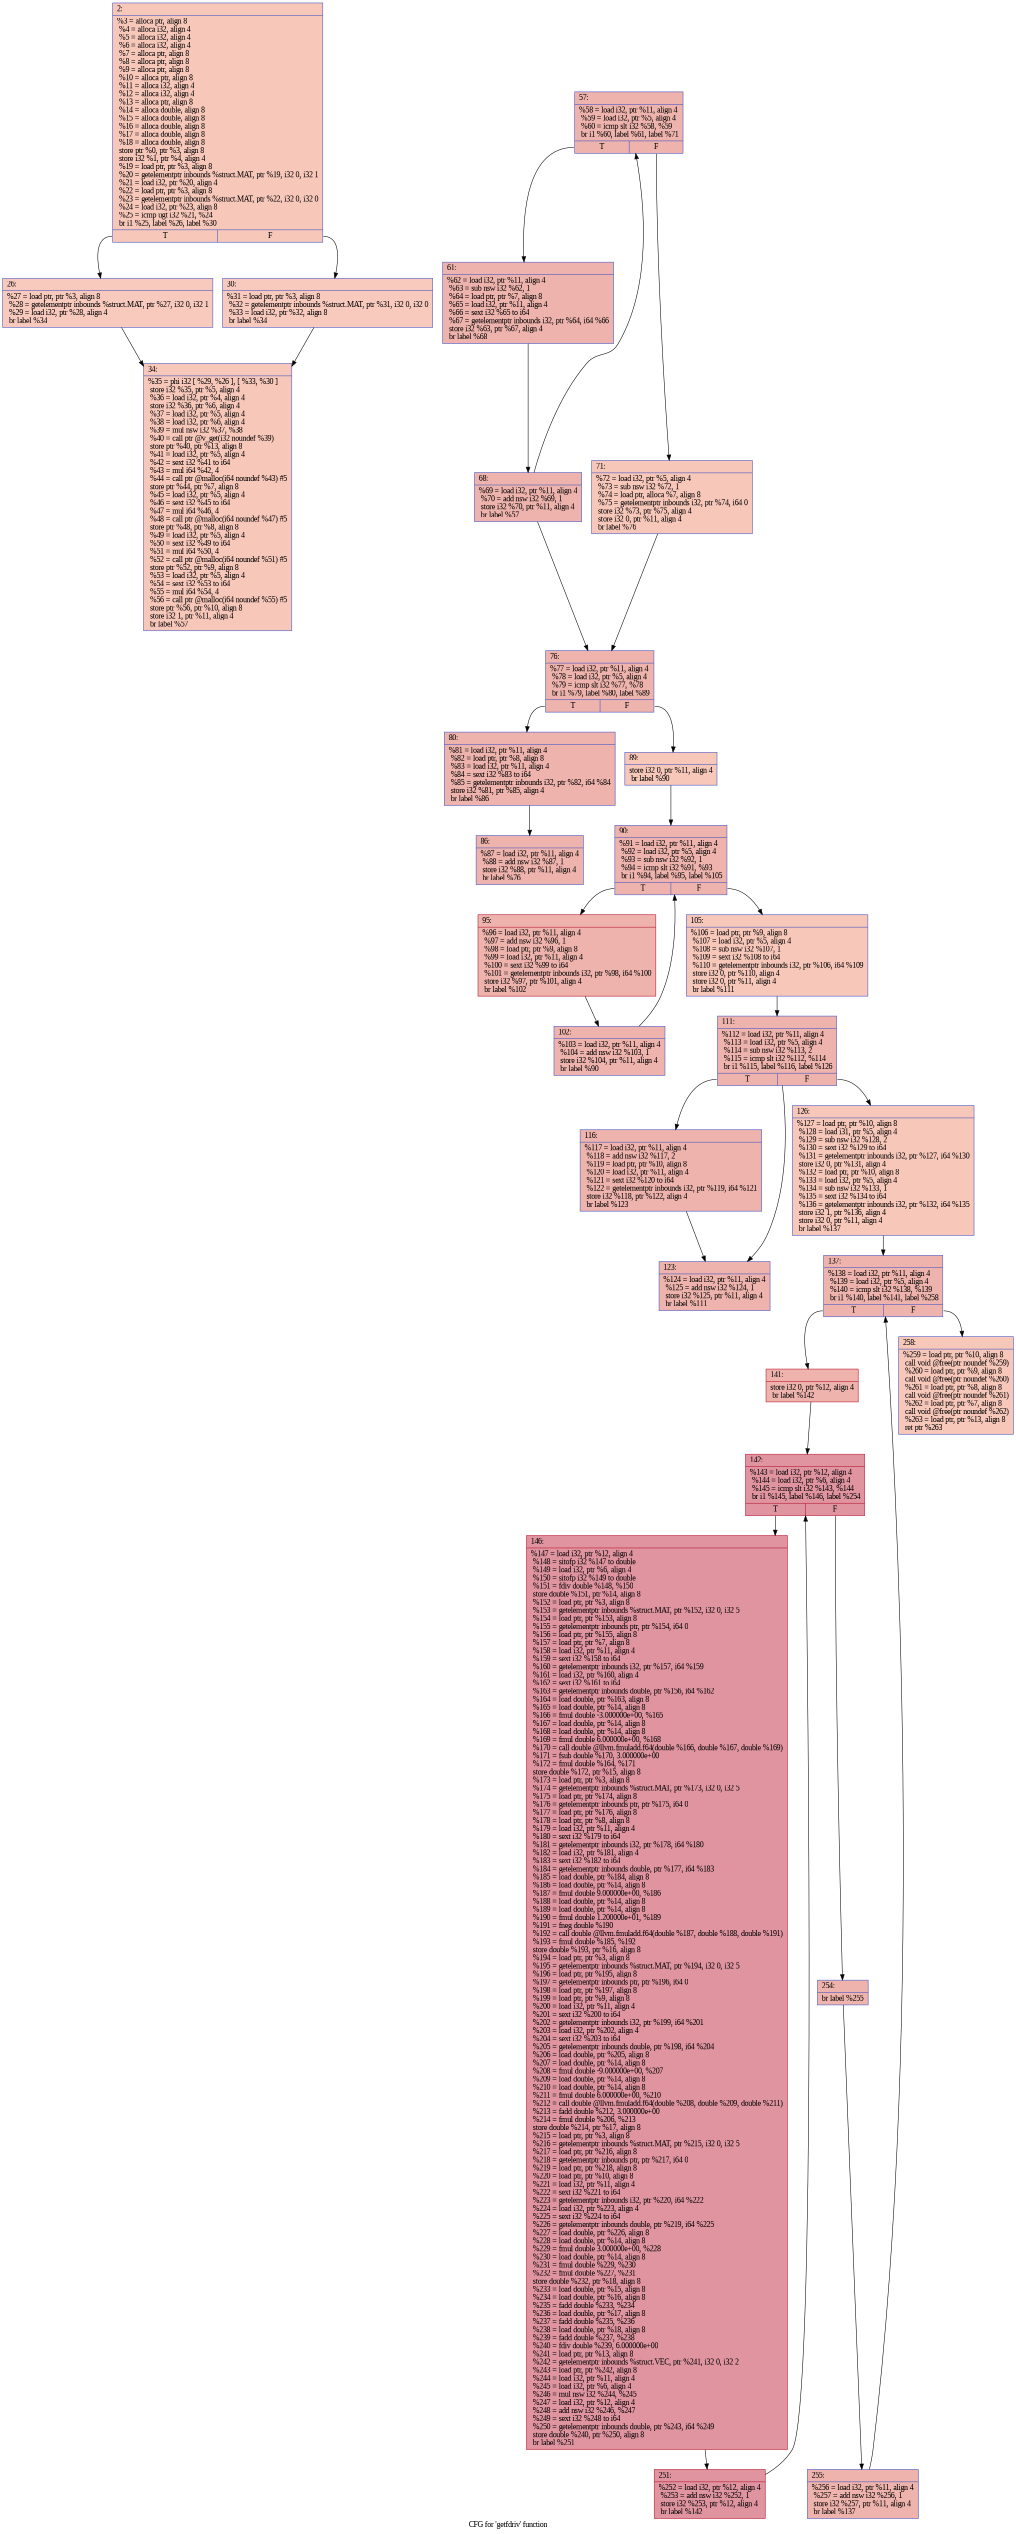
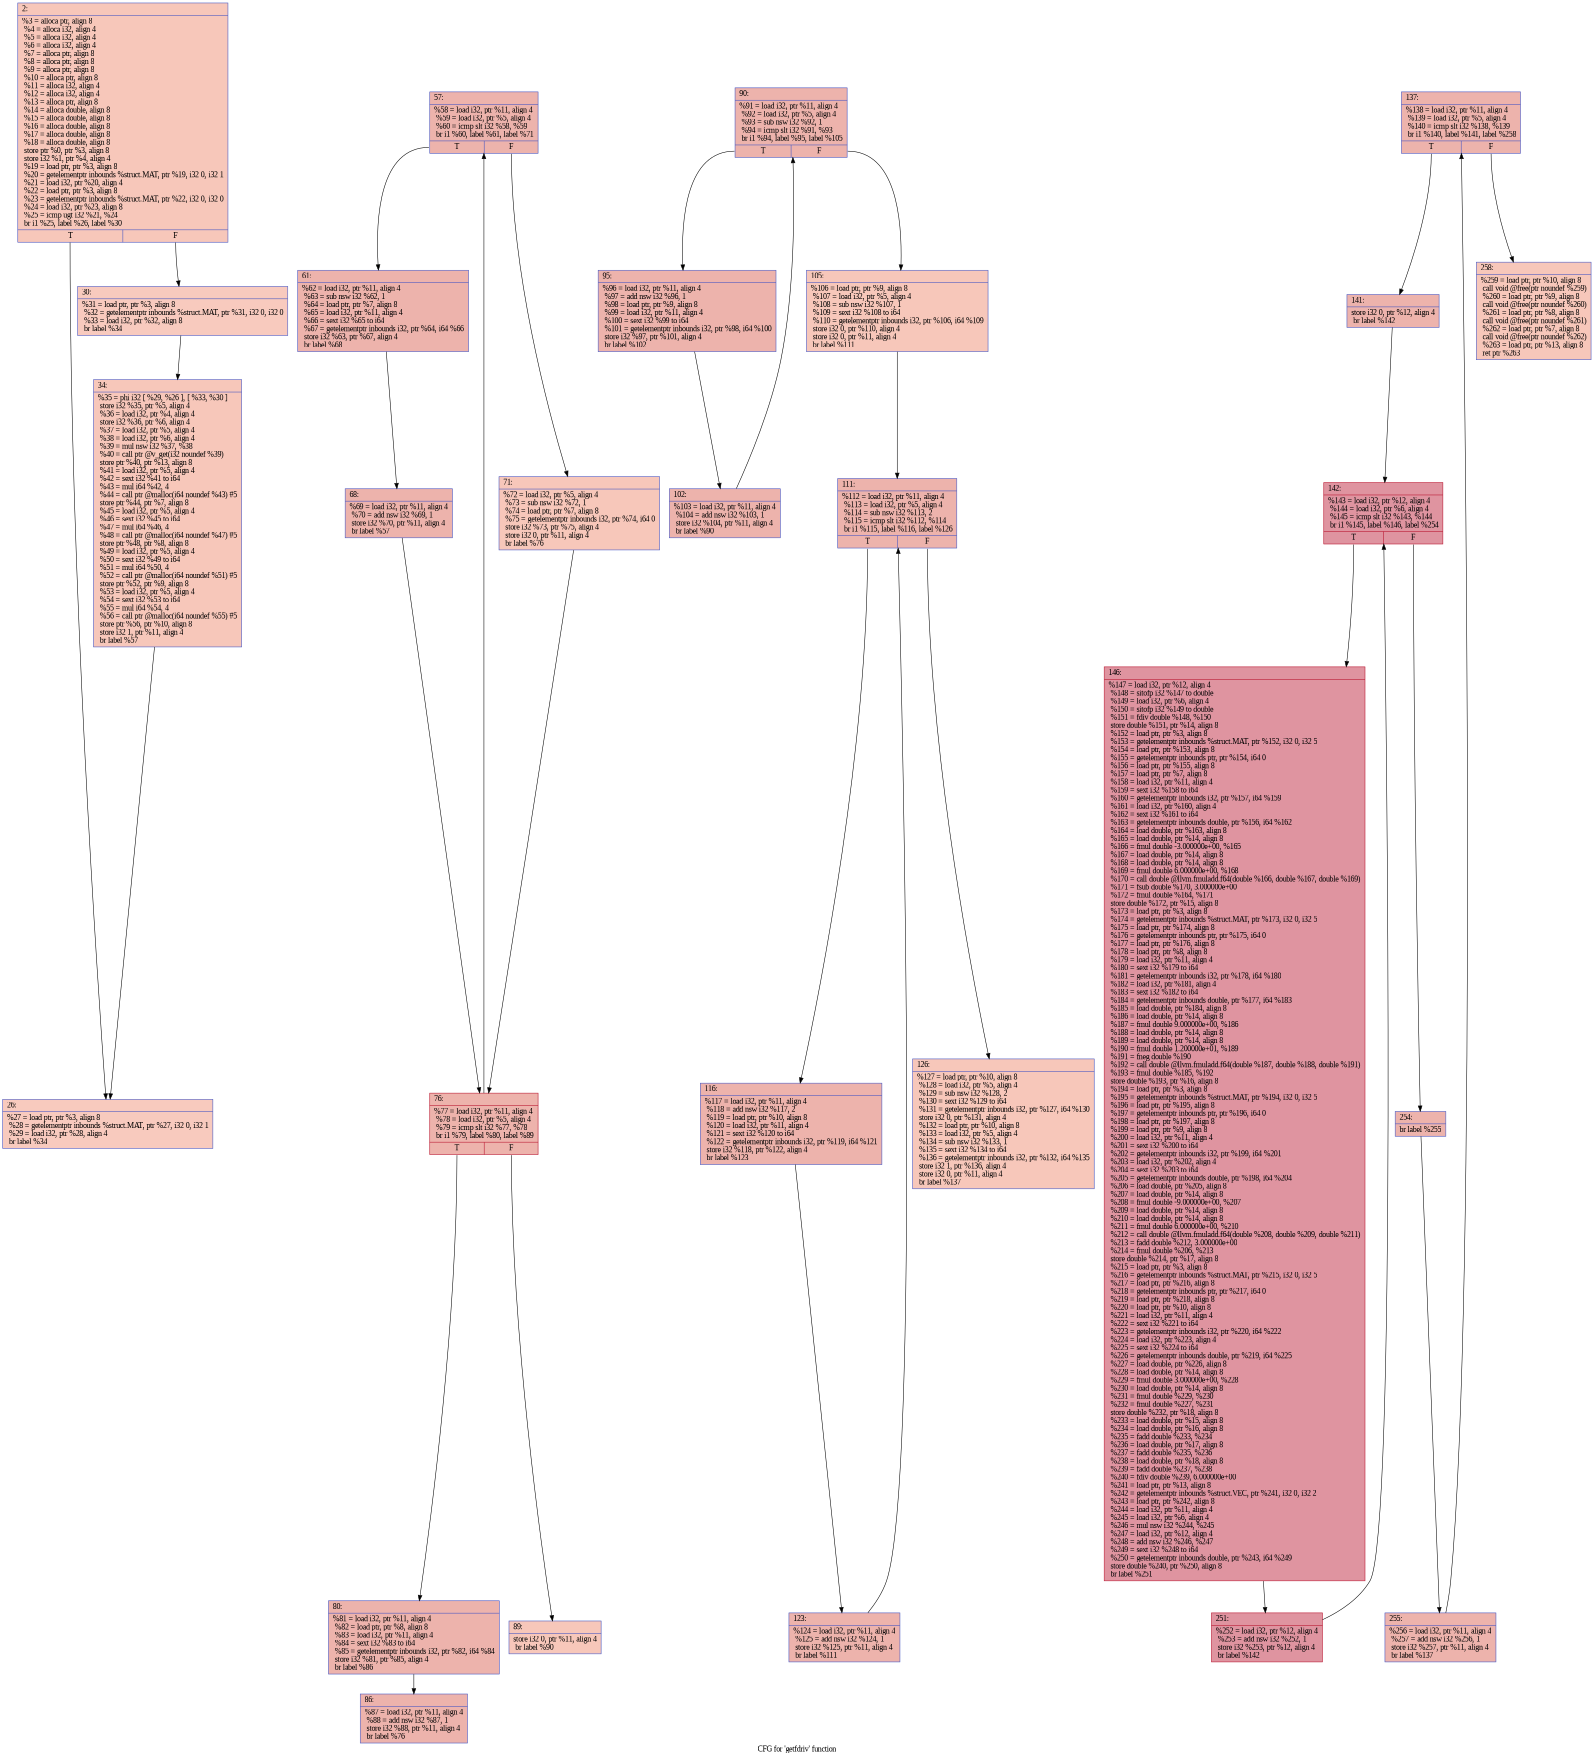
(625, 331) -> (484, 626)
(131, 344) -> (133, 870)
(648, 495) -> (551, 511)
(600, 681) -> (484, 1124)
(671, 802) -> none
(567, 955) -> (687, 311)
(847, 1132) -> (967, 1085)
(783, 1175) -> (907, 1086)
(883, 1243) -> none
(812, 1385) -> (1393, 311)
